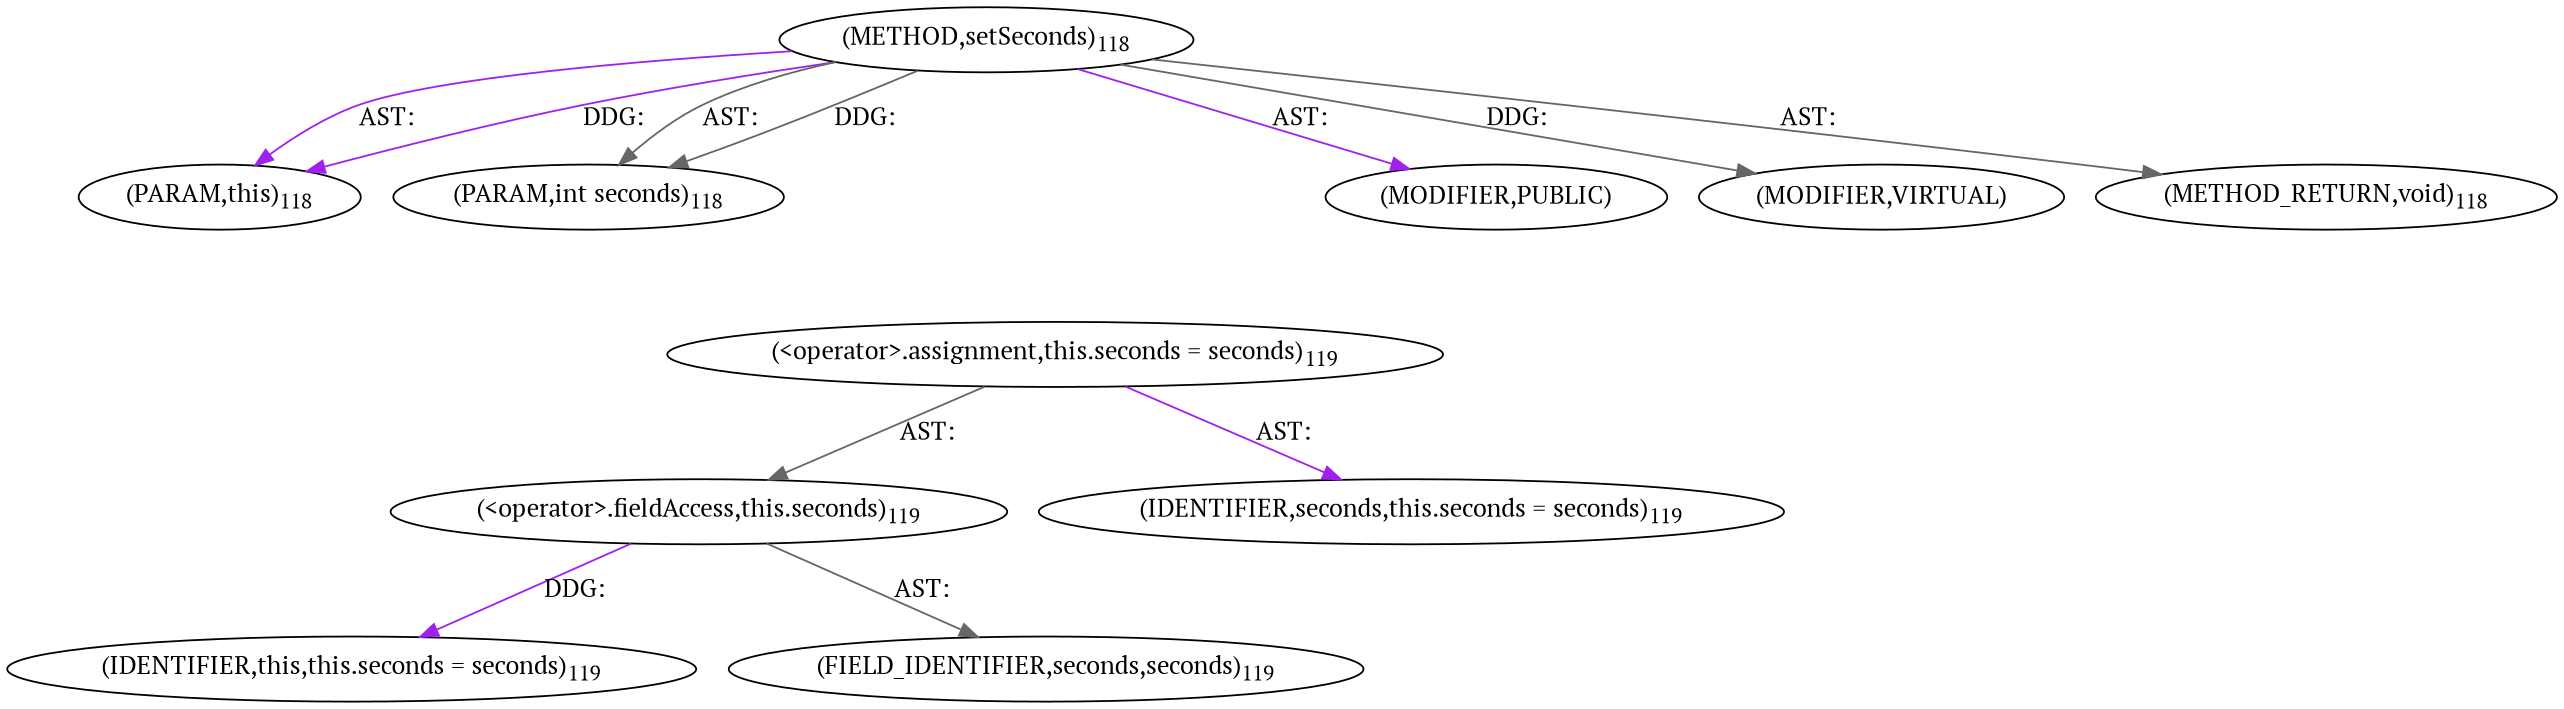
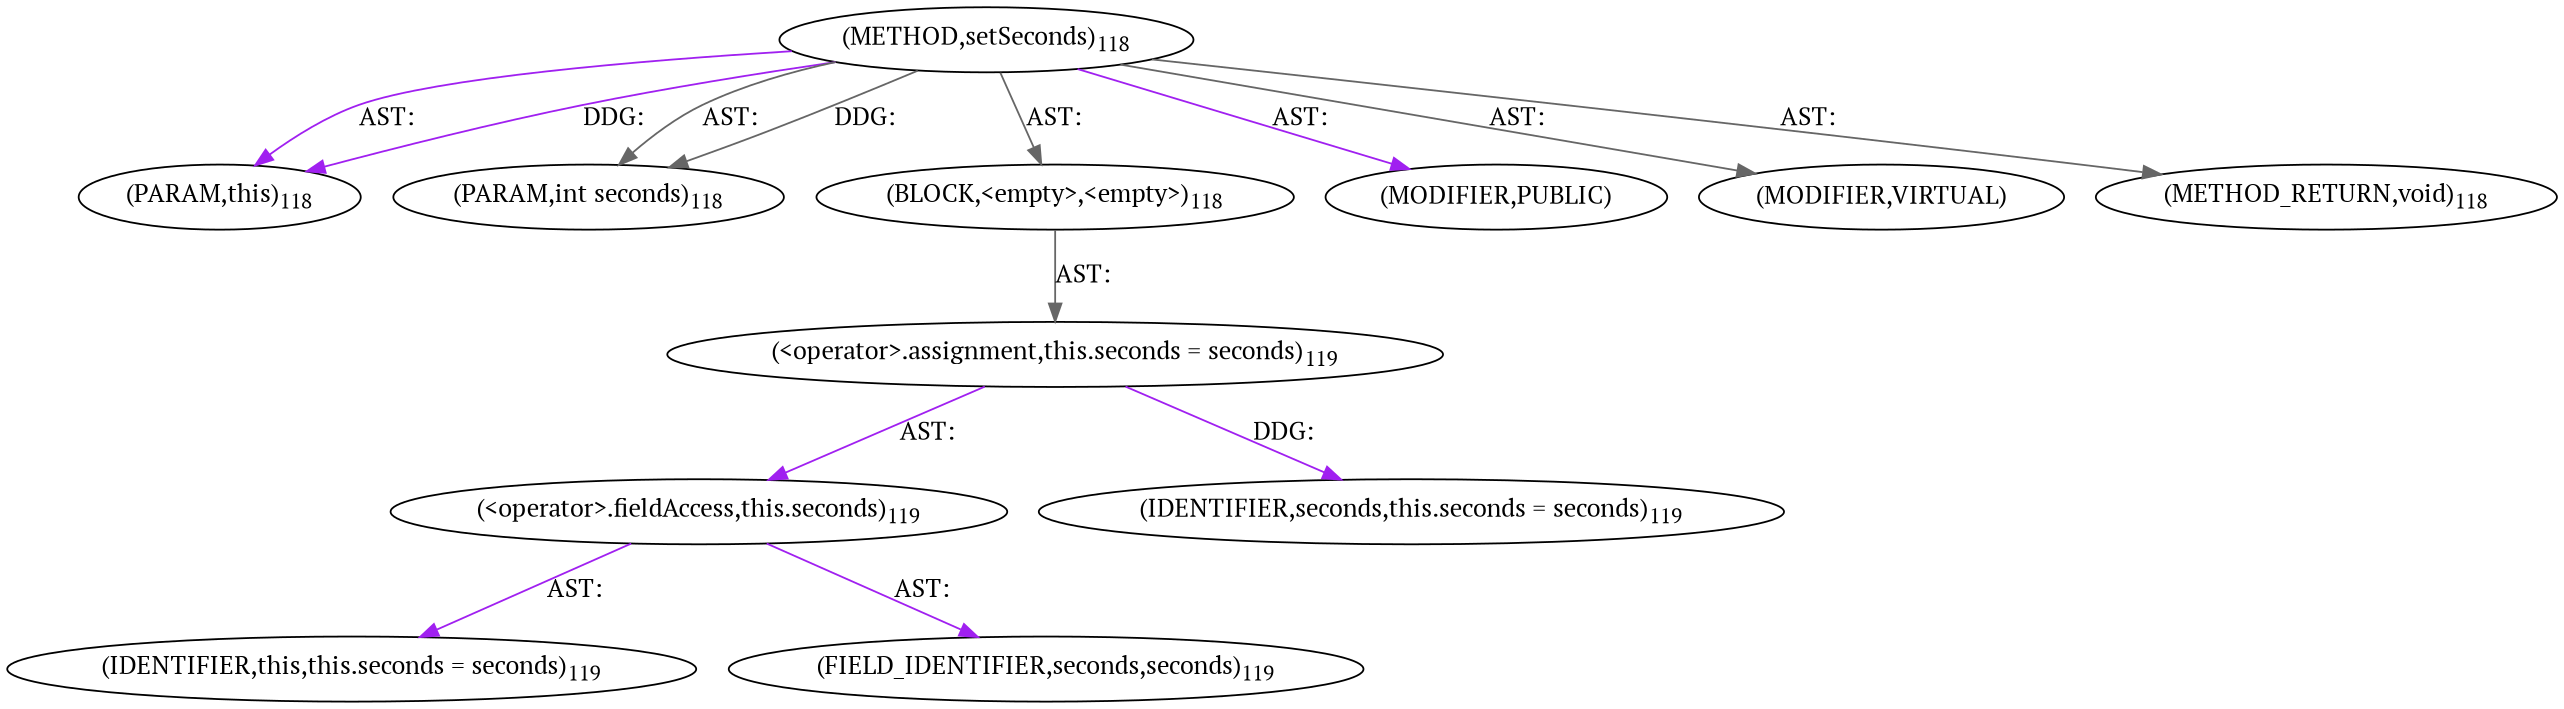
(1521, 118) -> (1521, 118)
none -> (1055, 197)
(885, 430) -> (885, 430)
(1288, 433) -> (1288, 433)
(864, 587) -> (864, 587)
(579, 590) -> (579, 590)
